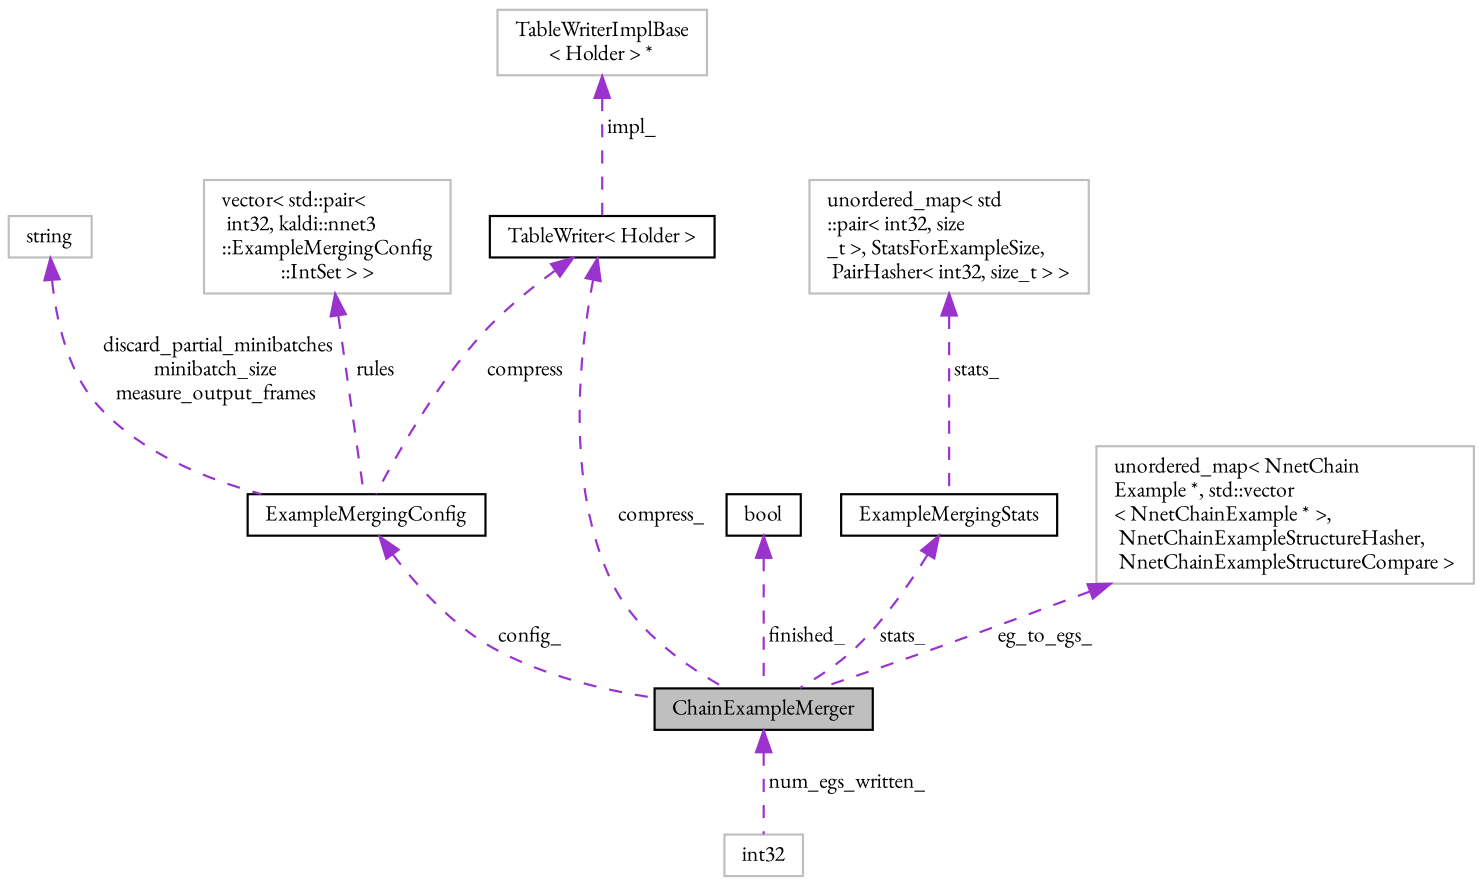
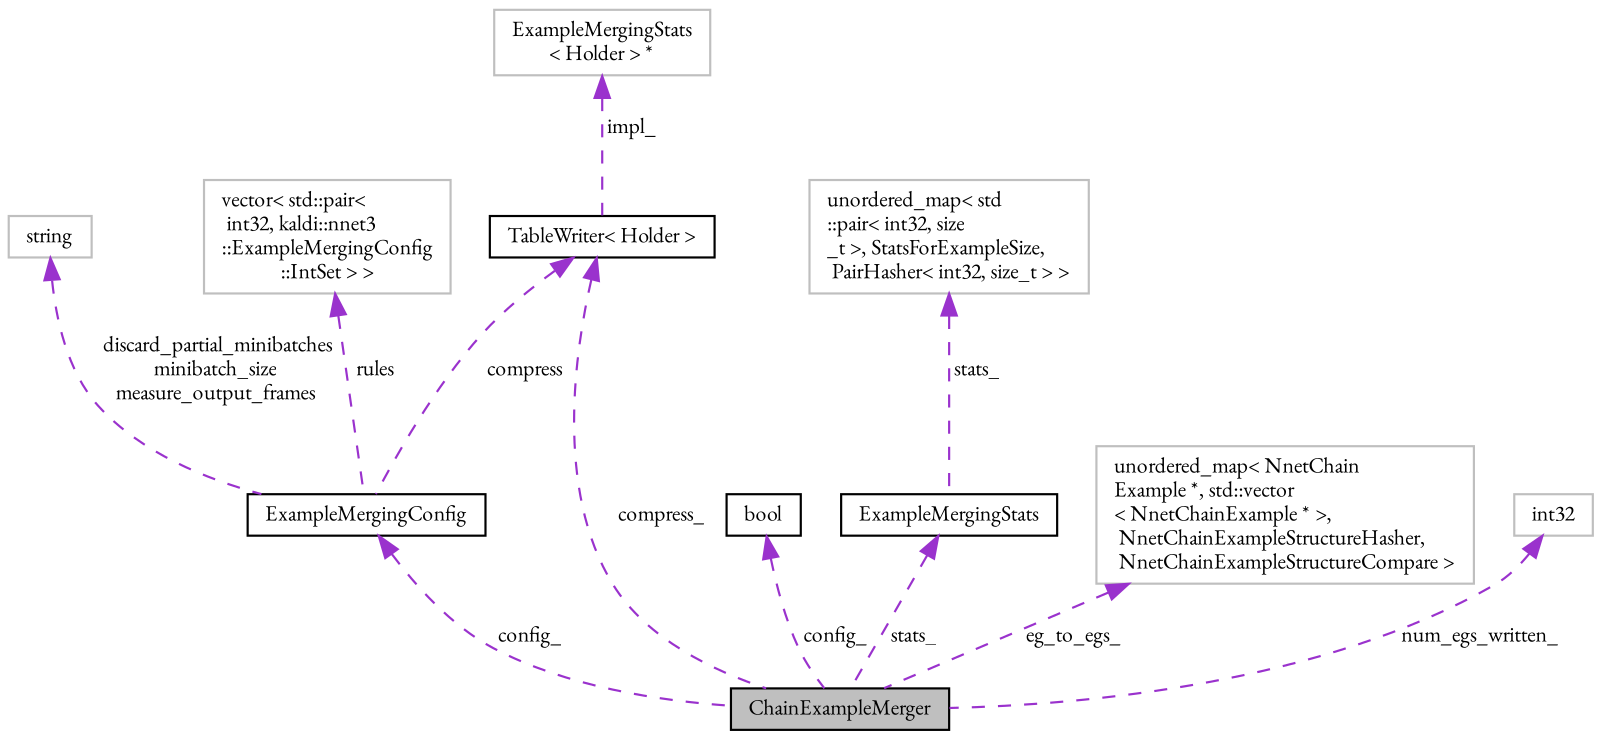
(602, 43) -> (602, 43)
(805, 636) -> (834, 636)
(764, 794) -> (1253, 673)
